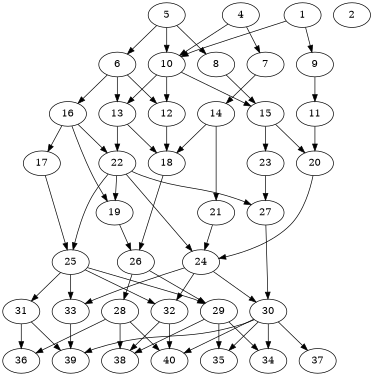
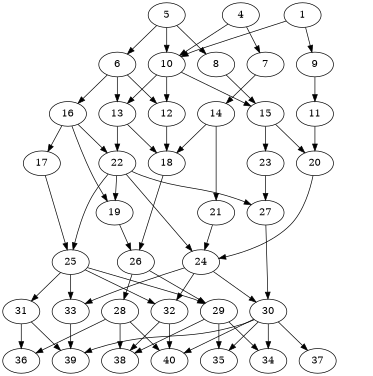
(352, 15) -> none
